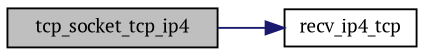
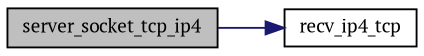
(113, 28) -> (113, 28)
